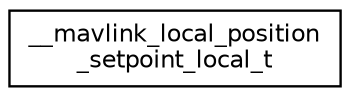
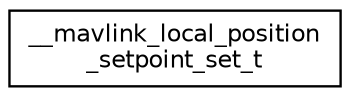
(175, 48) -> (175, 48)
